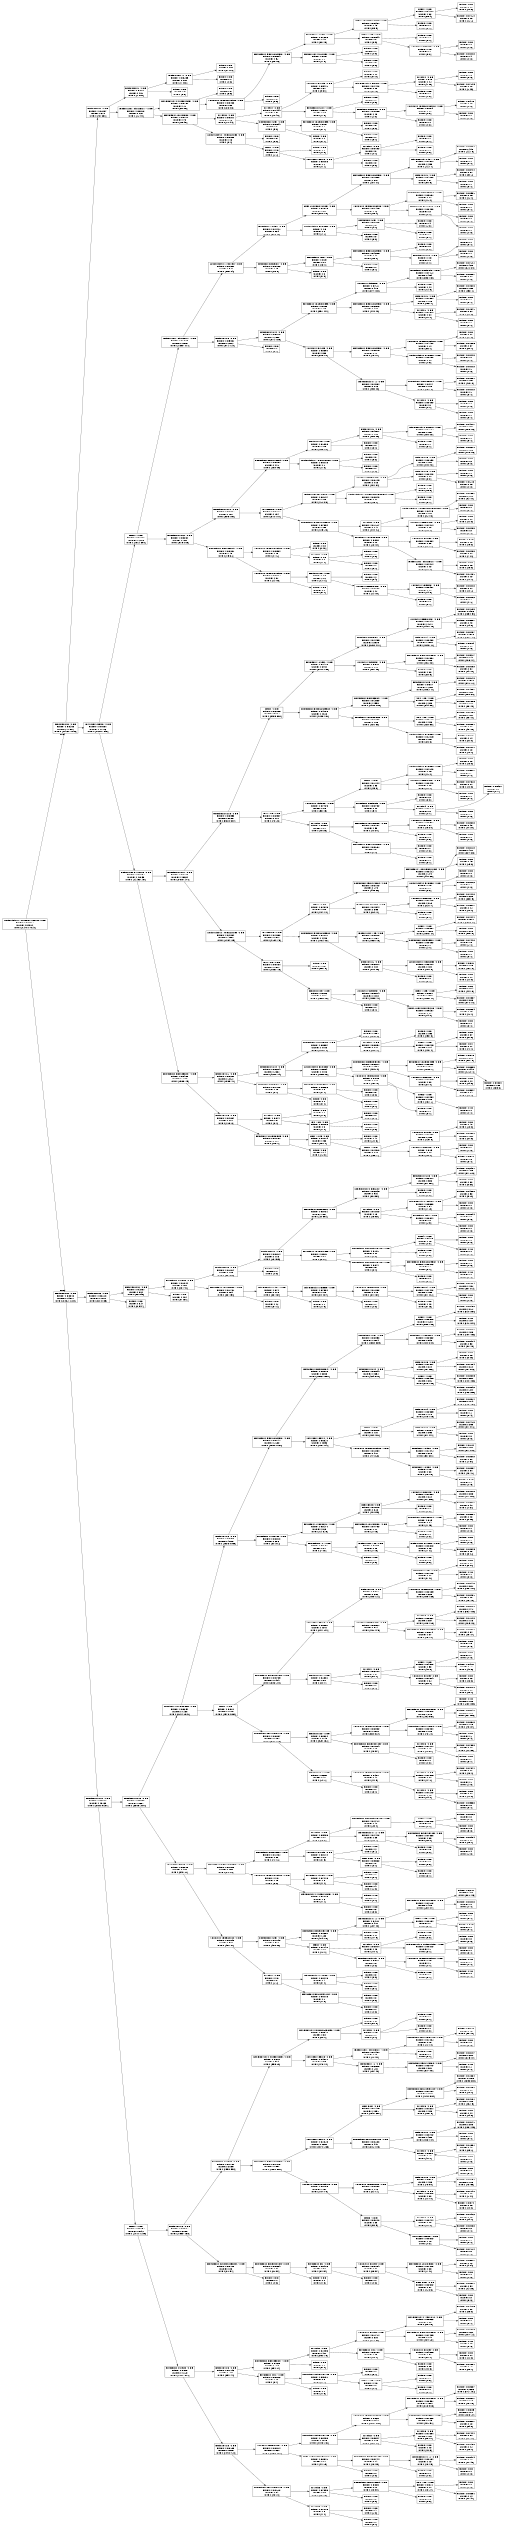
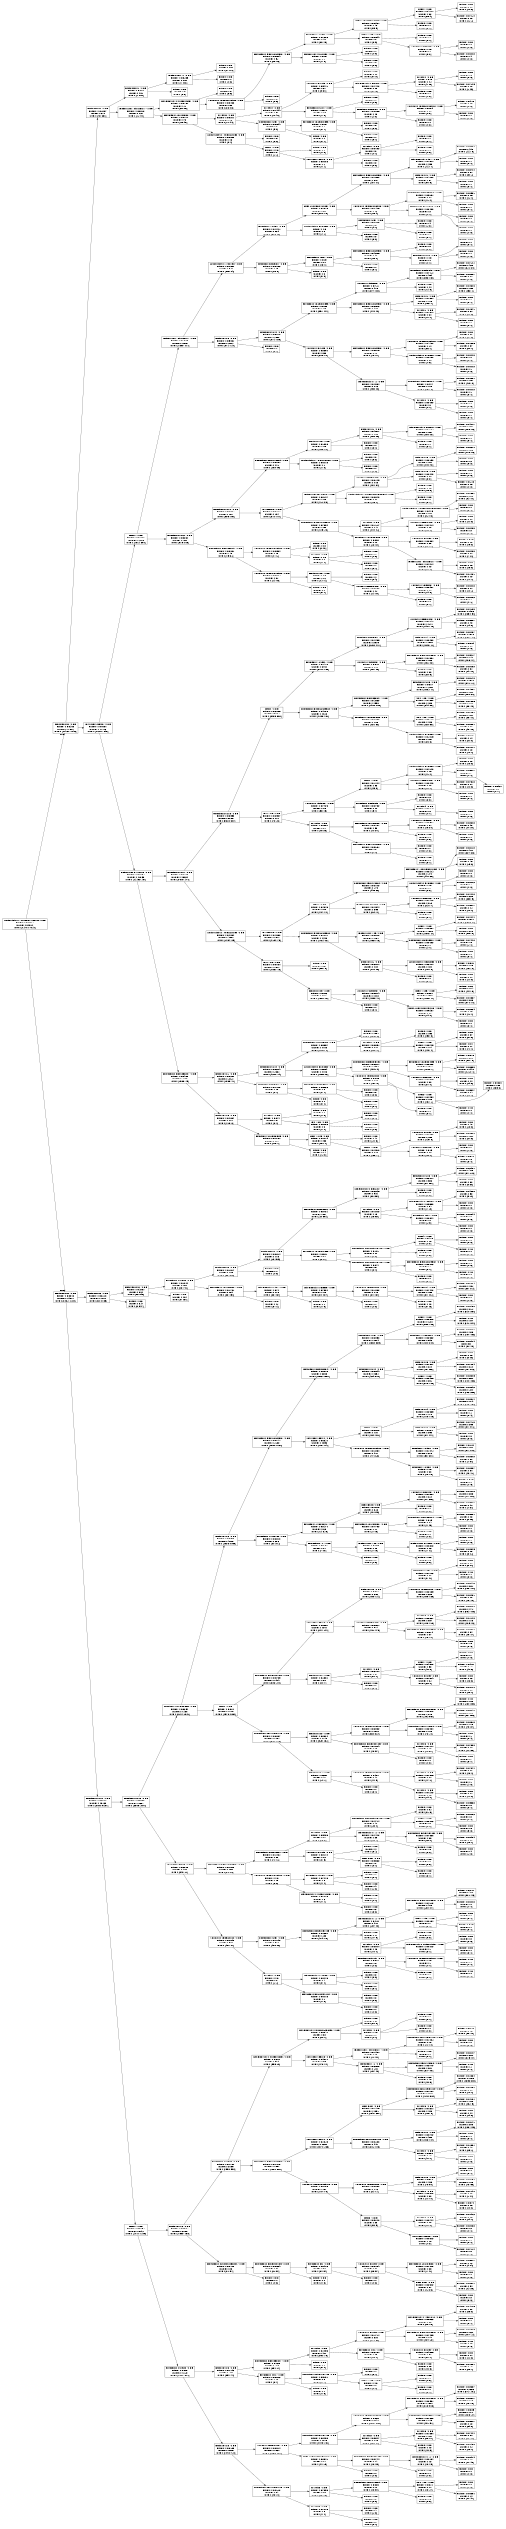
(463, 806) -> (480, 780)
(480, 1077) -> (463, 1101)
(466, 1344) -> (466, 1344)
none -> (425, 1810)
(319, 1949) -> none
none -> (425, 2080)
(447, 2156) -> (445, 2158)
